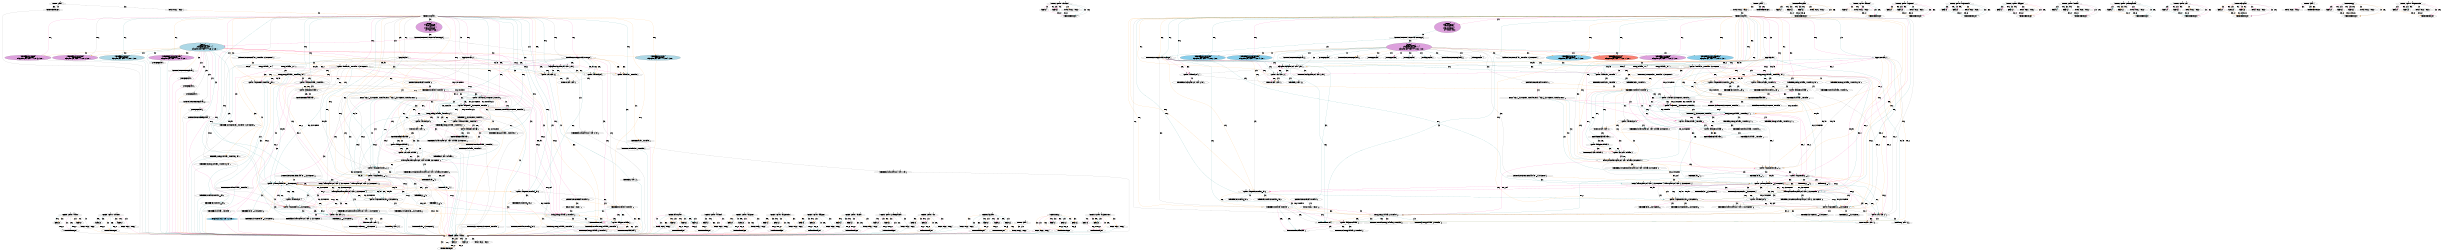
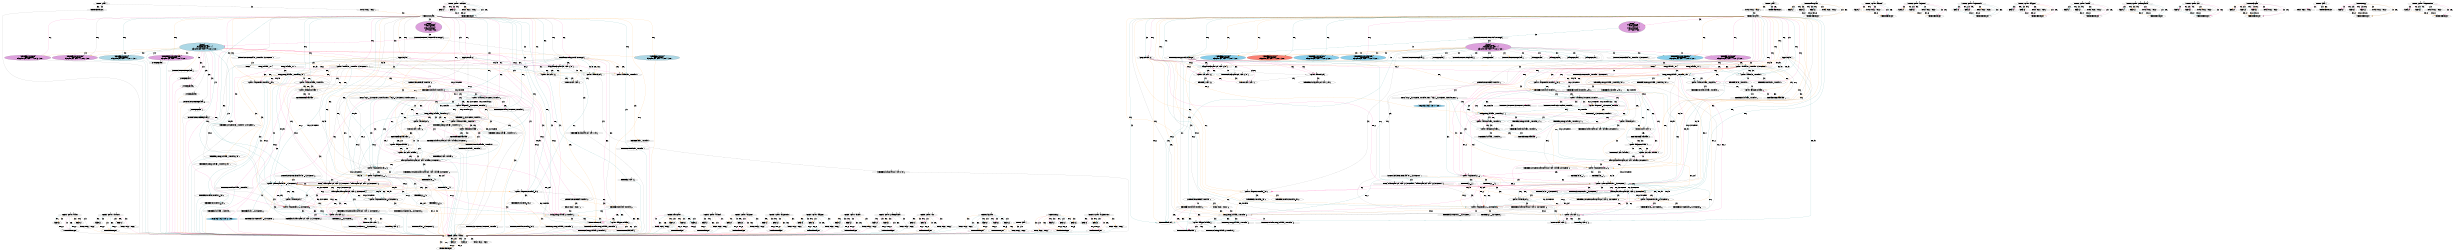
none -> (1429, 106)
